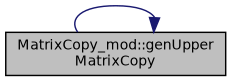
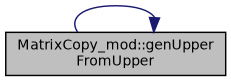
(116, 54) -> (116, 54)
